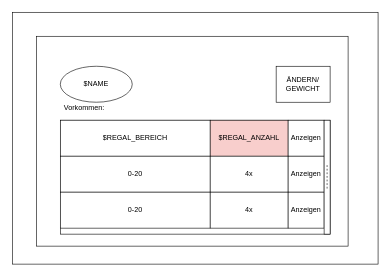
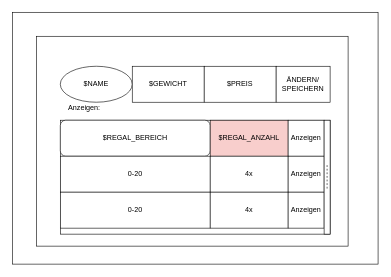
none -> (168, 84)
none -> (240, 84)
(303, 84) -> (303, 84)
(84, 108) -> (84, 108)
(135, 138) -> (135, 138)
